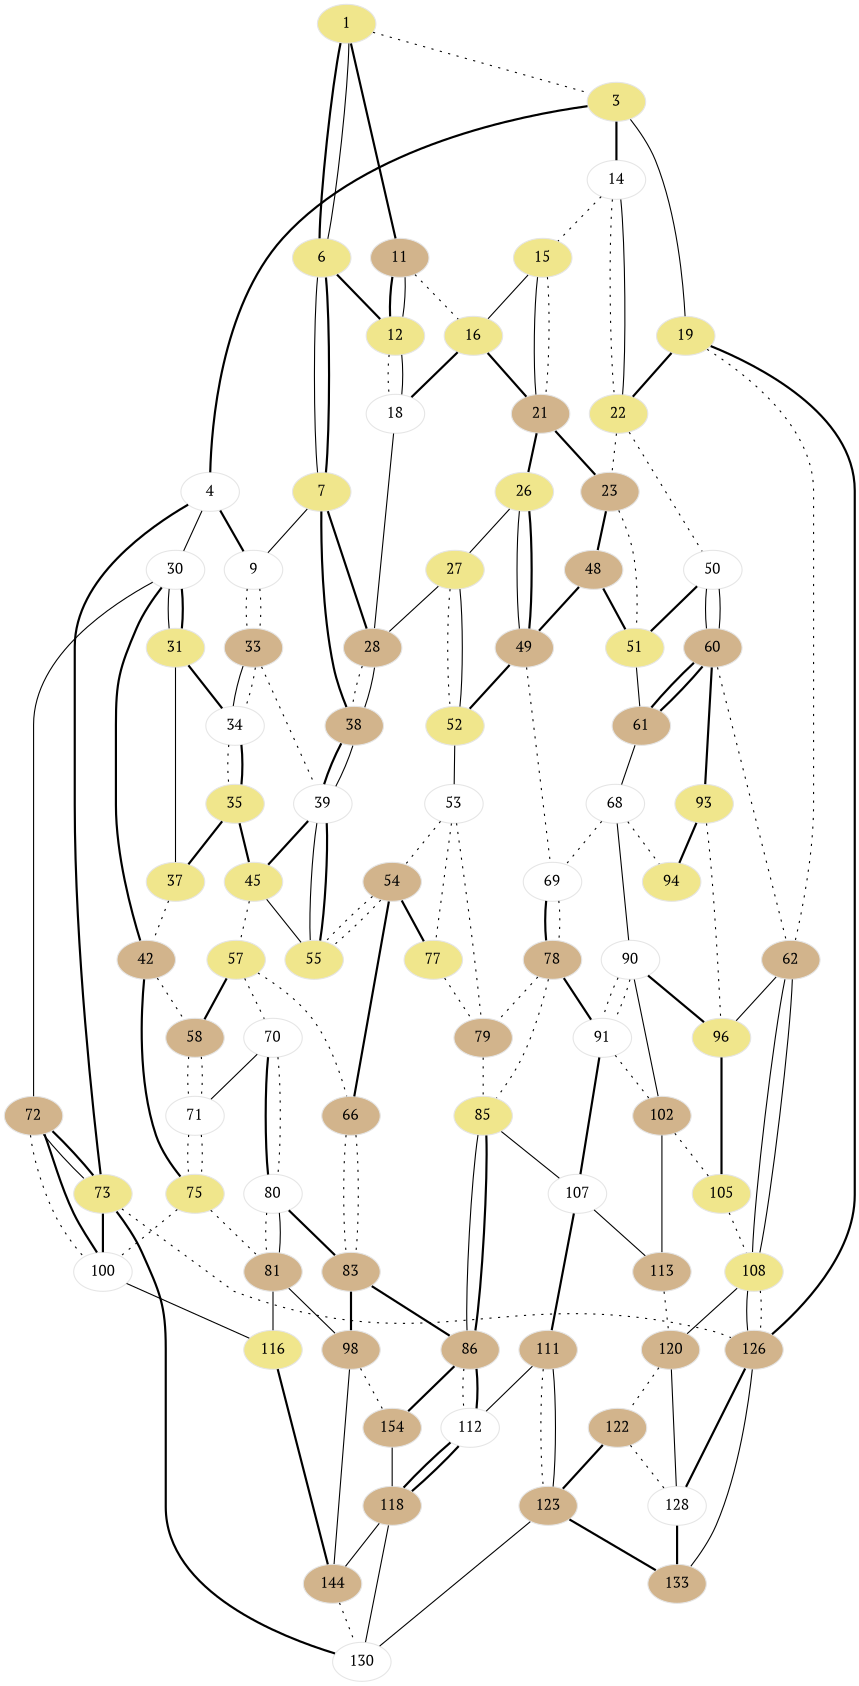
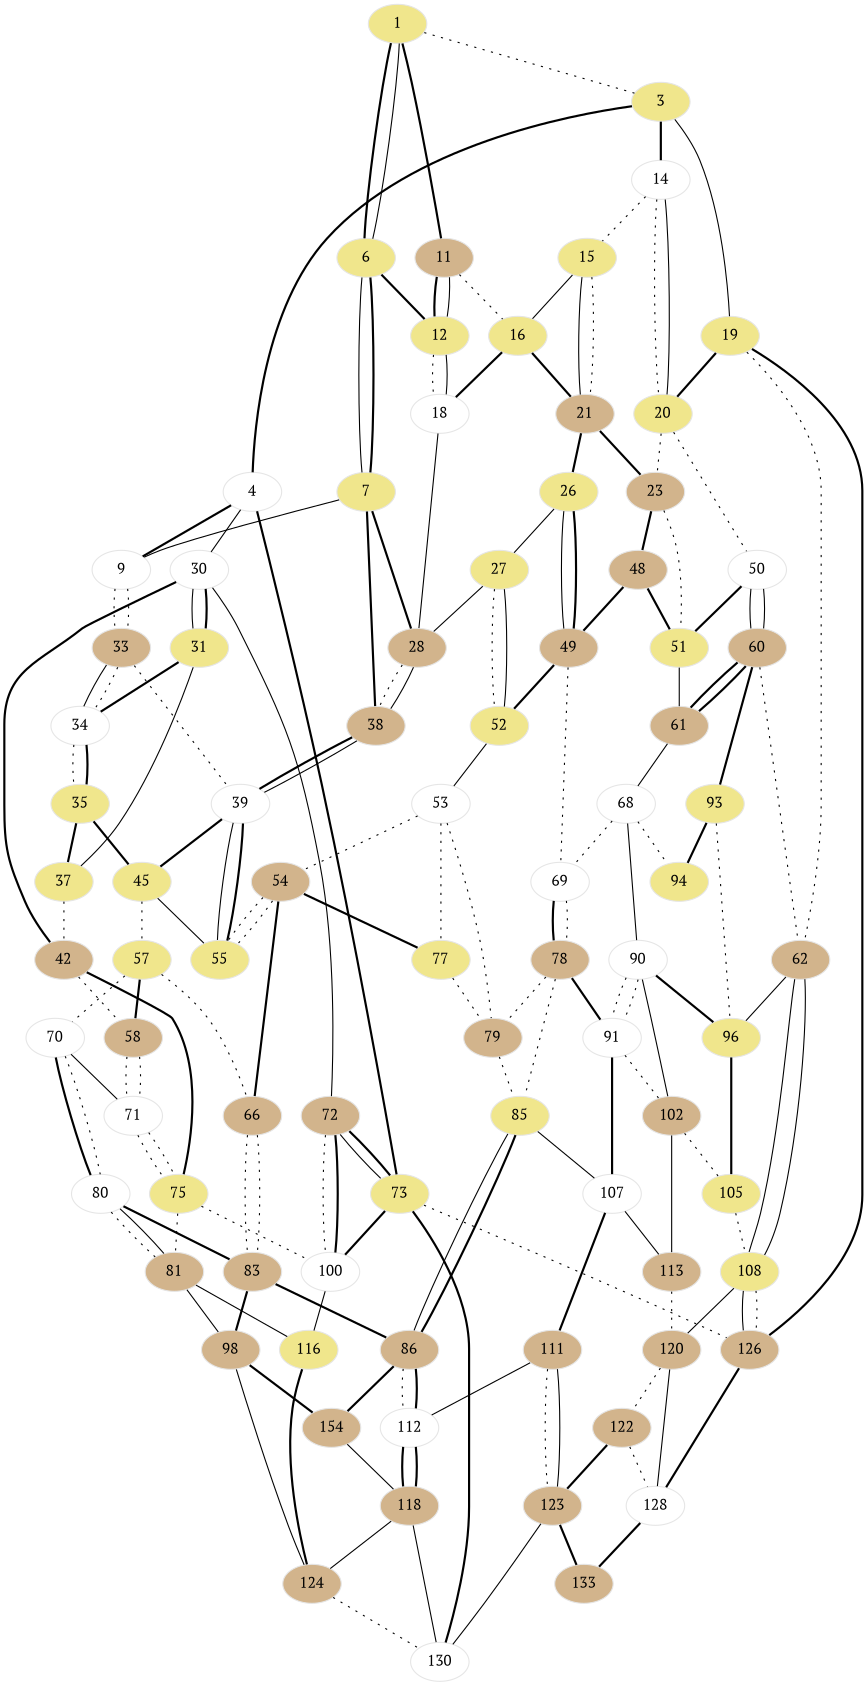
(619, 414) -> (663, 414)
(372, 1389) -> (281, 1389)
(734, 1472) -> none
(333, 1584) -> (312, 1584)
